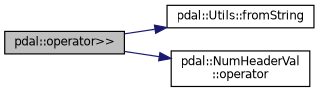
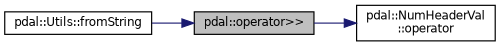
(140, 32) -> (167, 23)
